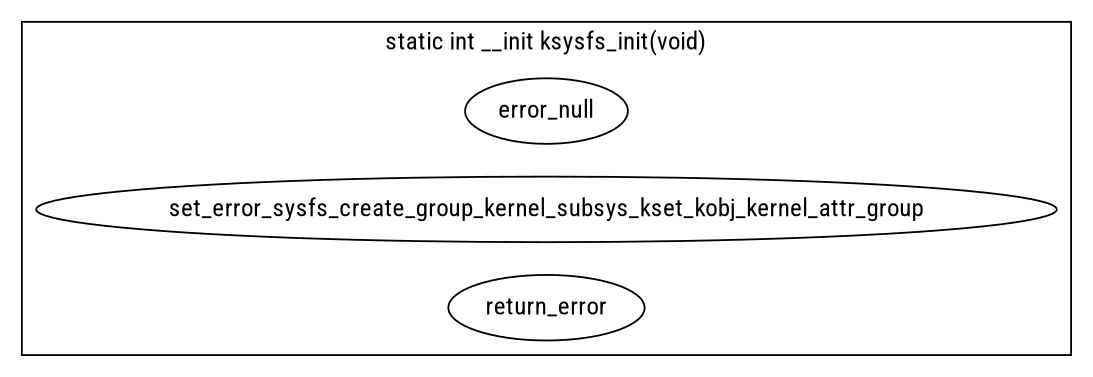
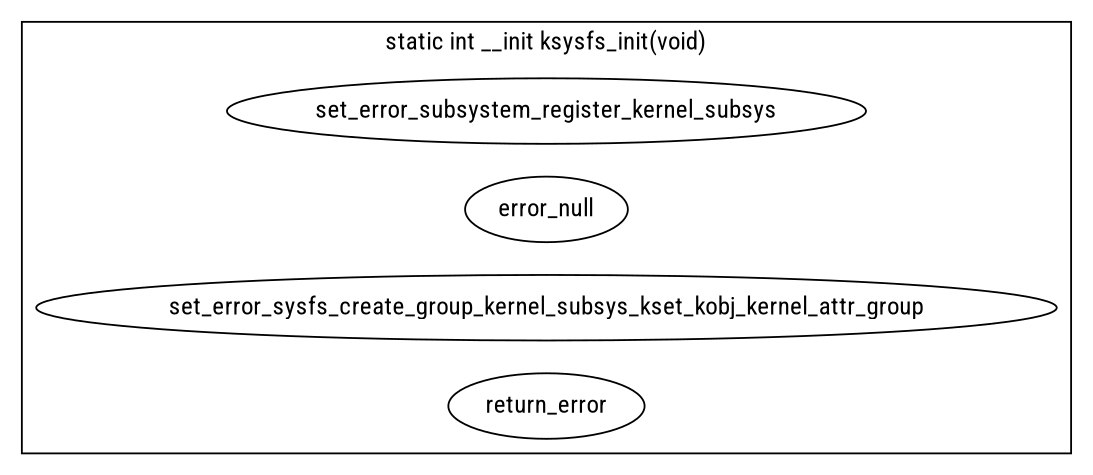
none -> (546, 111)
